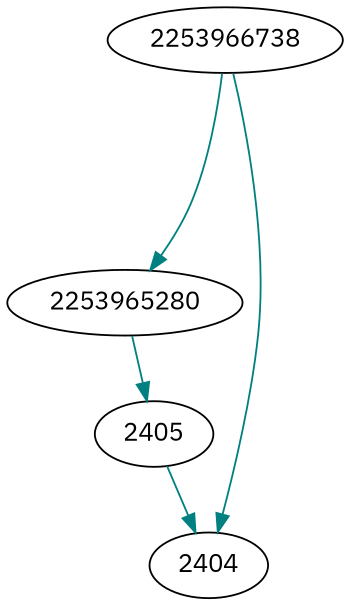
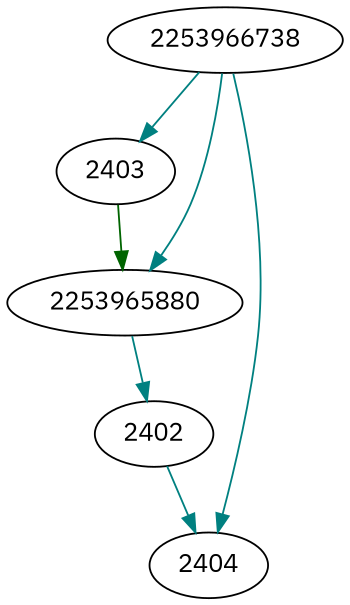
none -> (116, 171)
(125, 303) -> (125, 303)
(154, 434) -> (154, 434)
